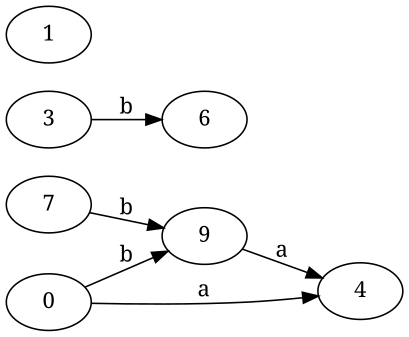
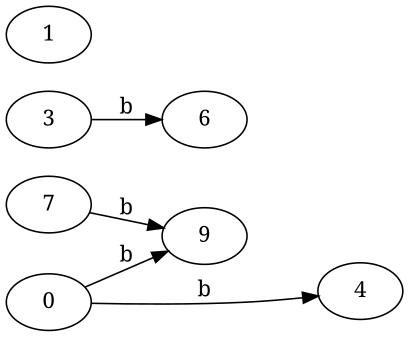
(275, 261) -> none
(205, 290) -> (205, 290)
